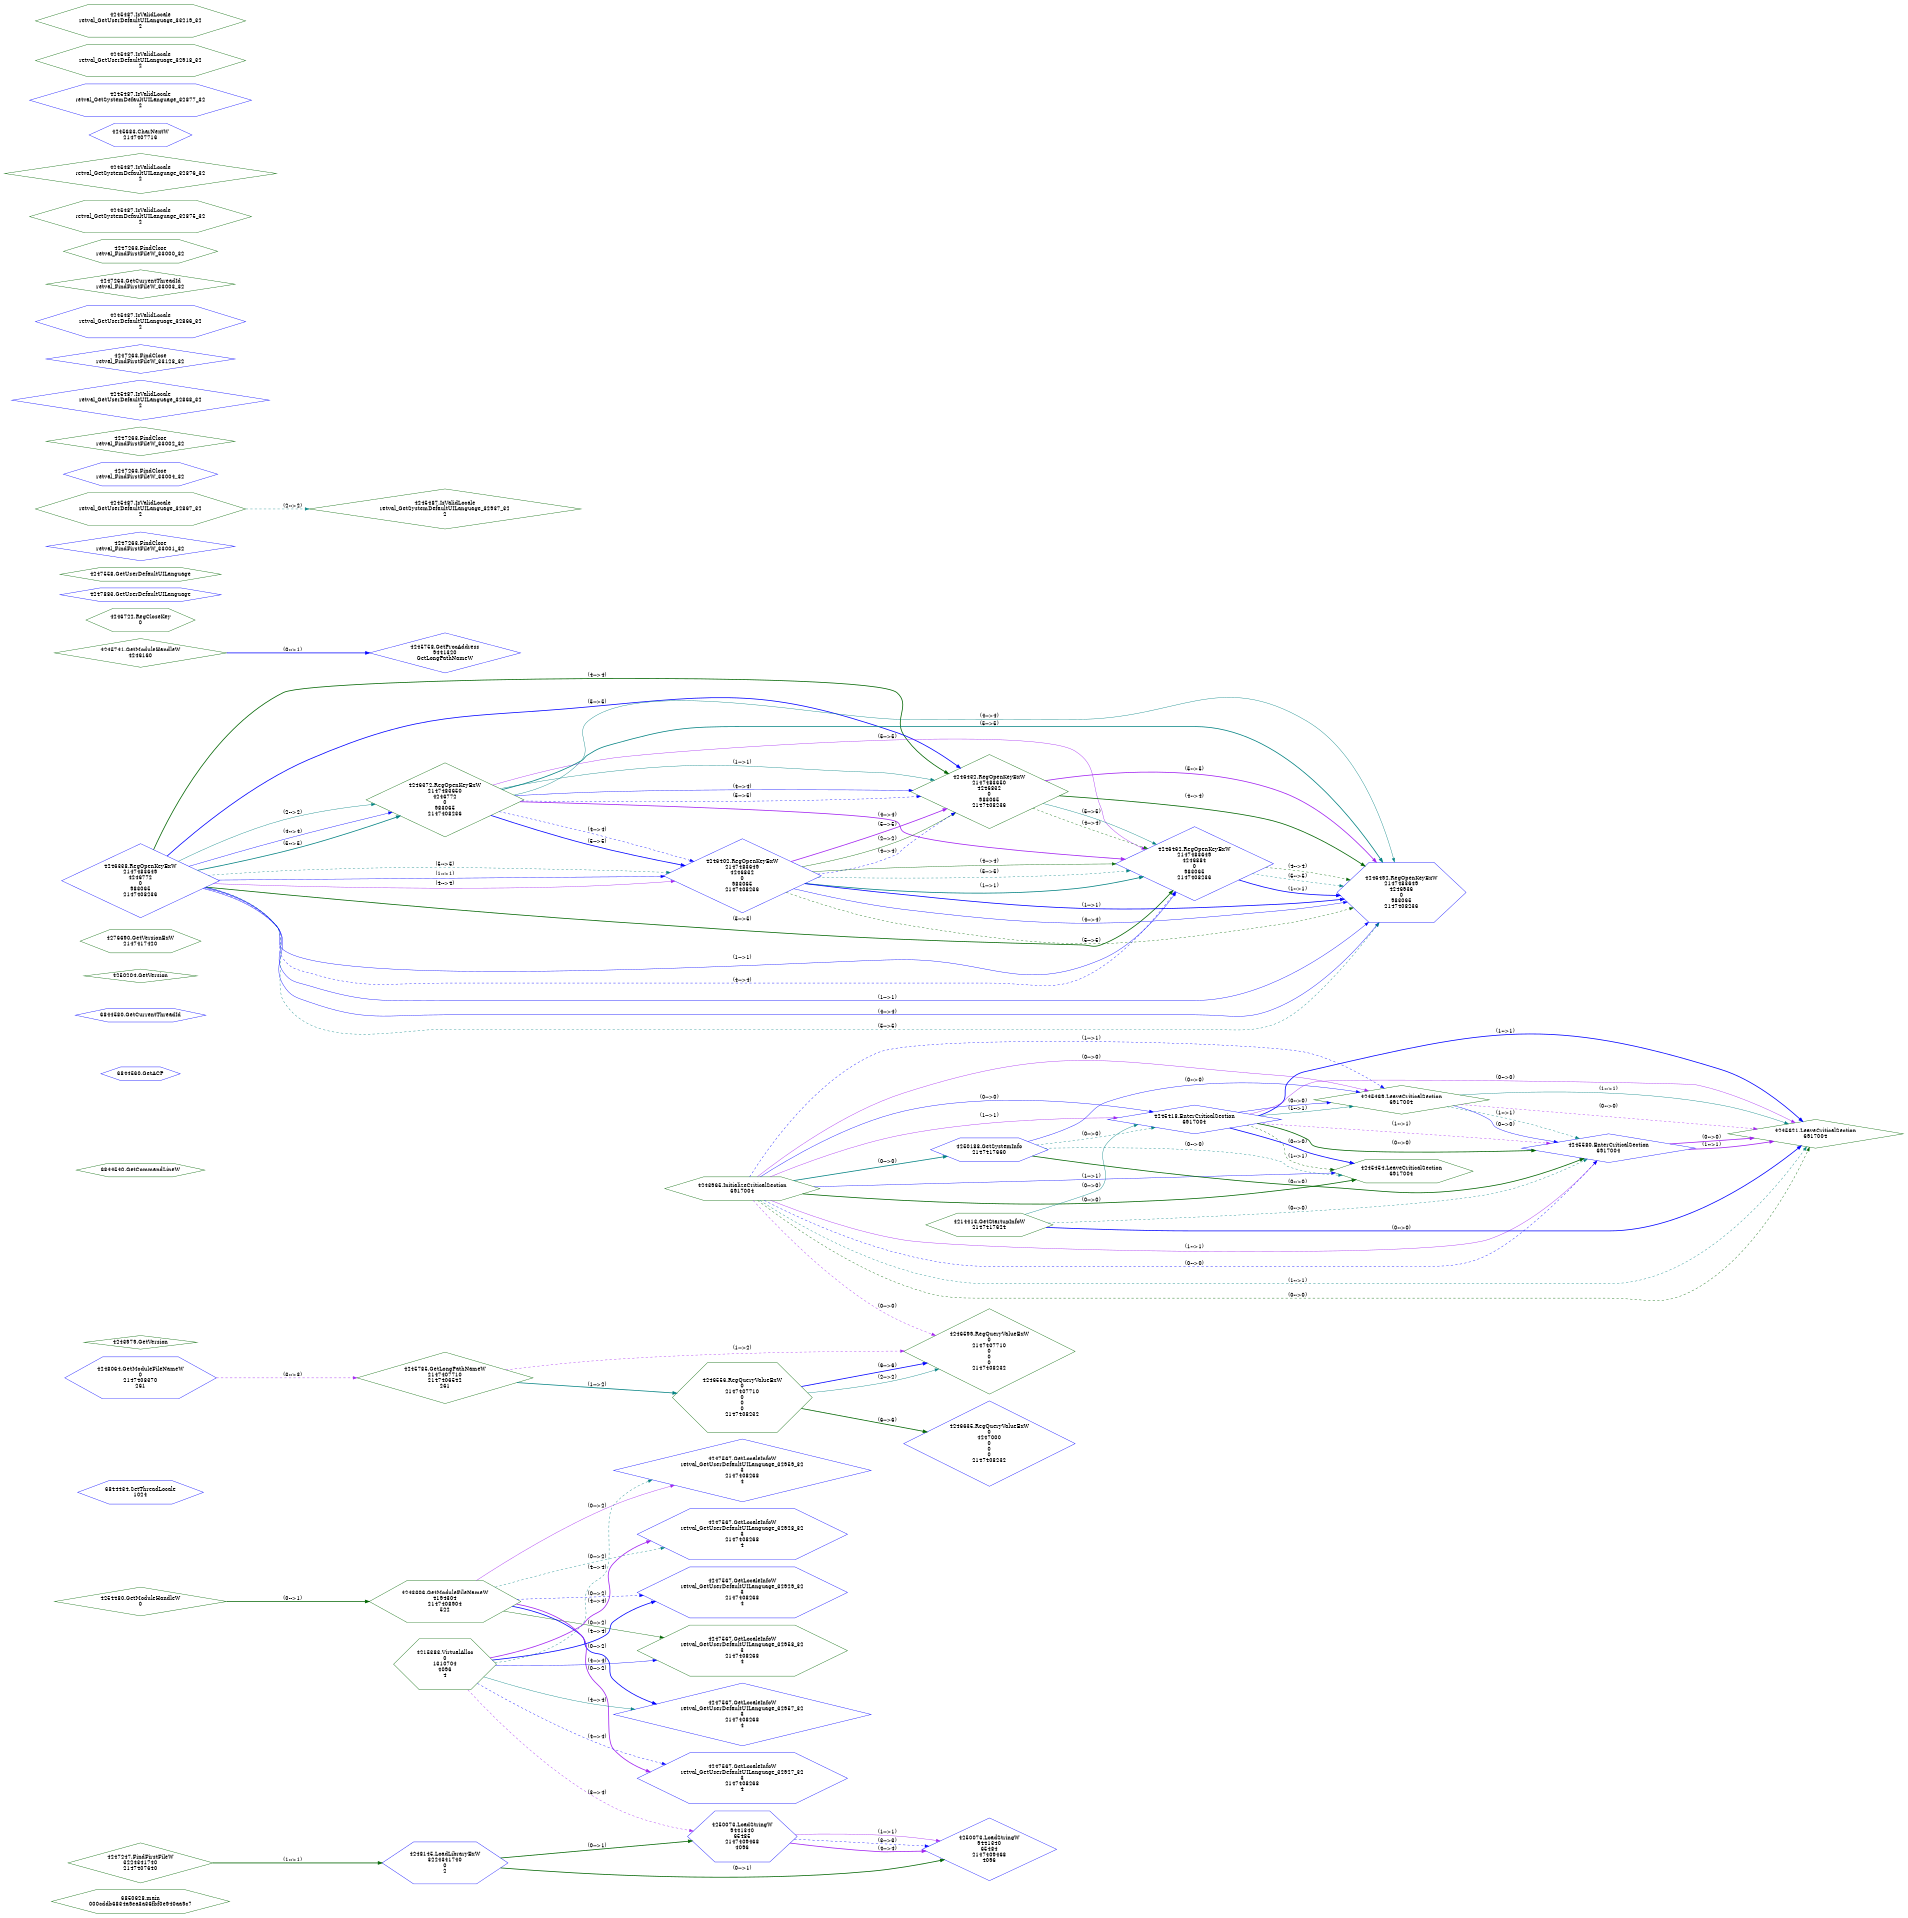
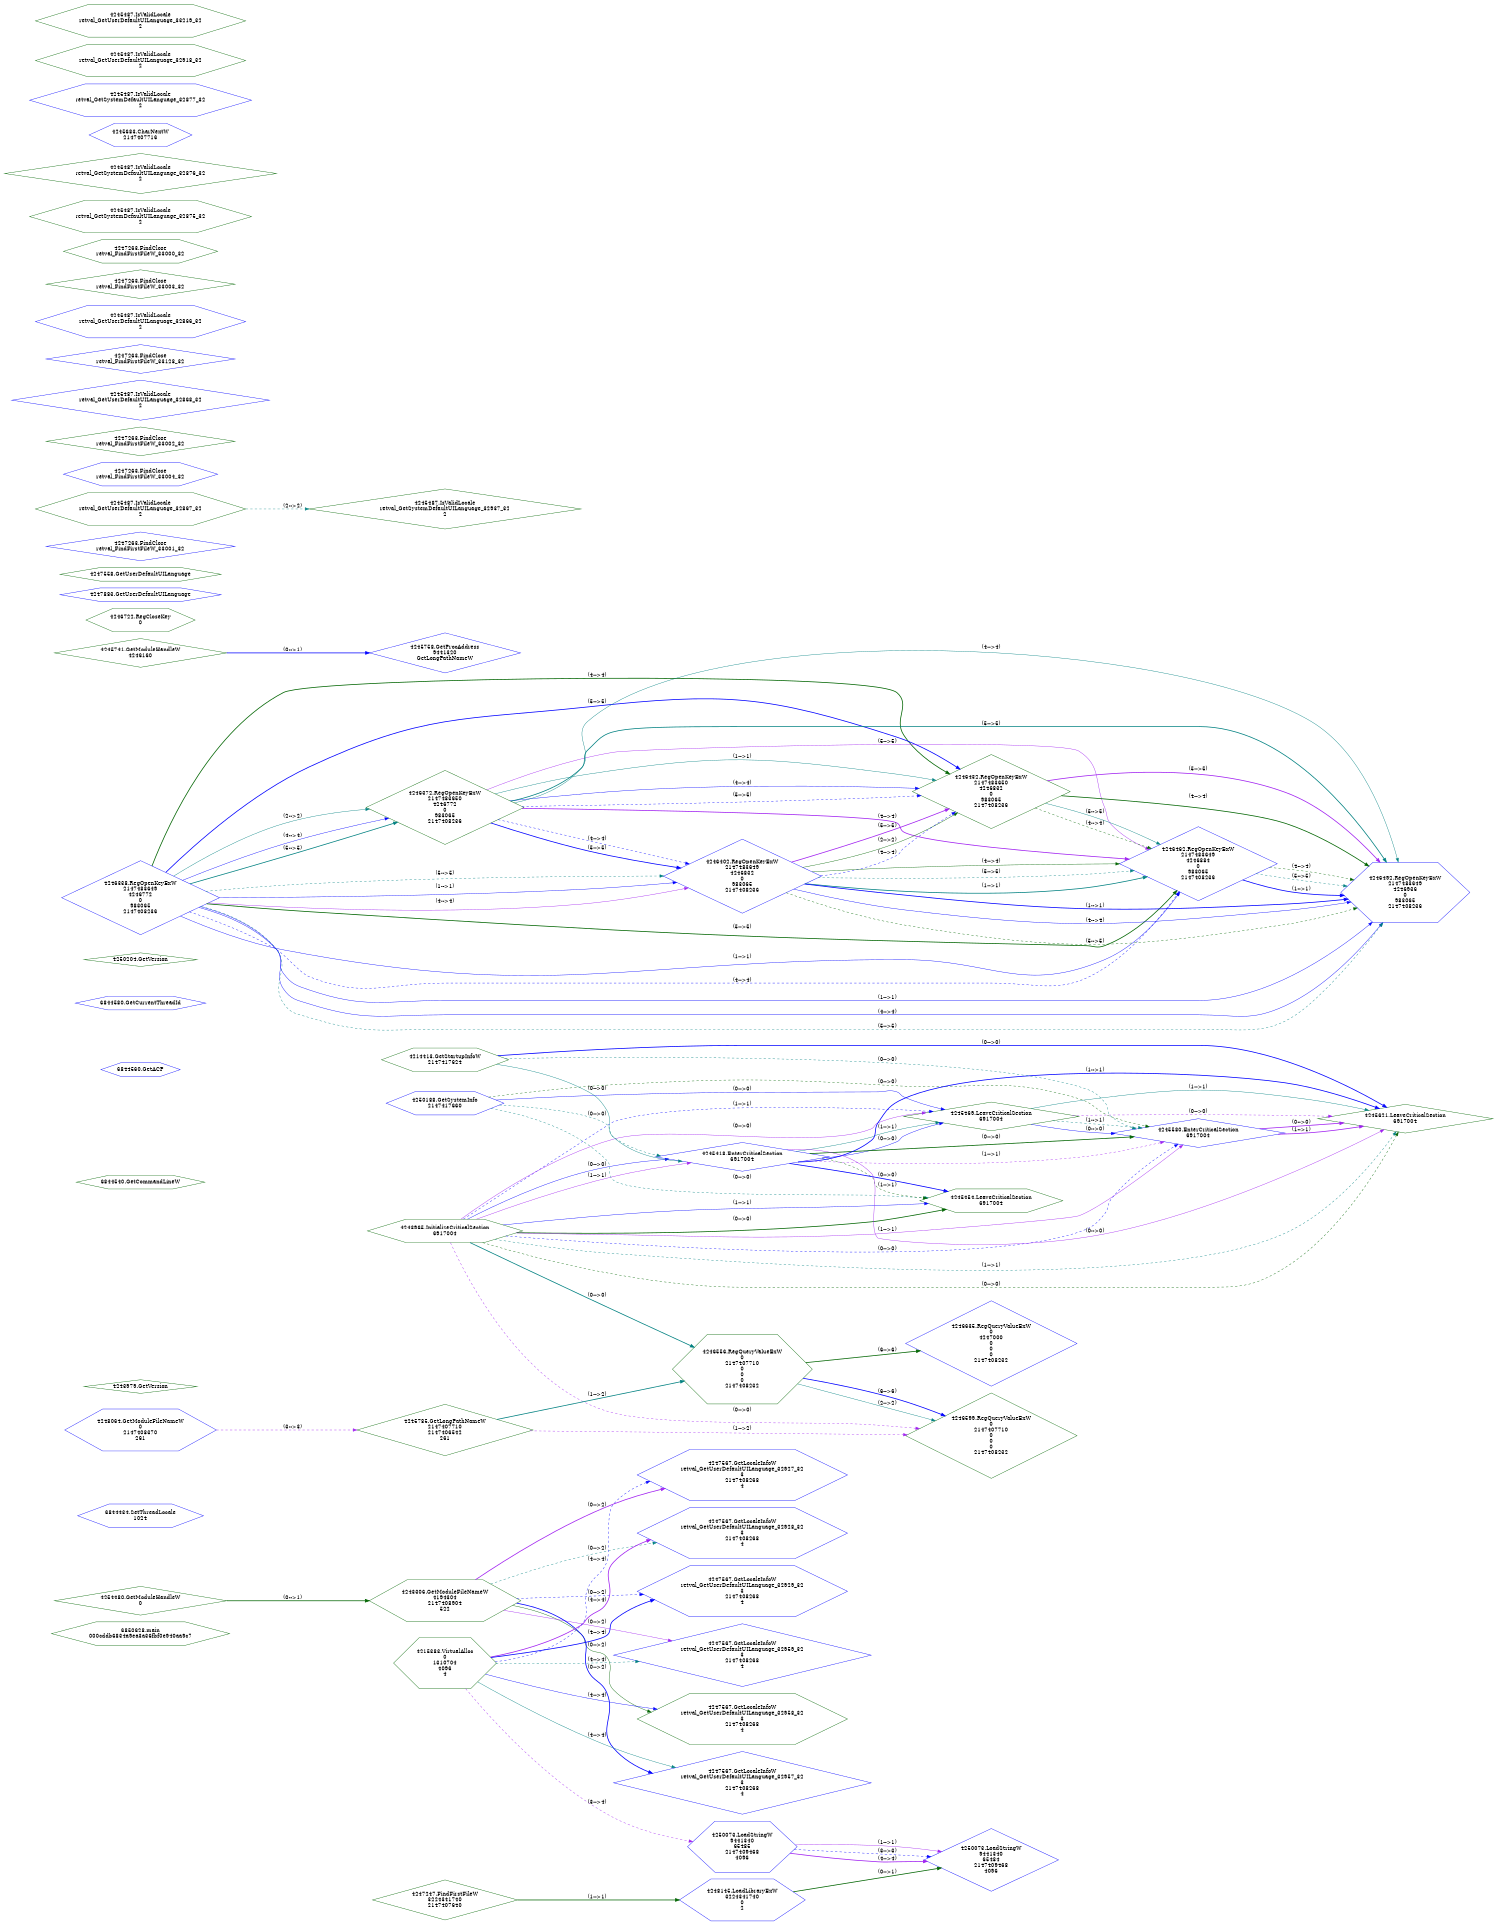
(141, 284) -> (141, 284)
(141, 941) -> none
(868, 1169) -> (580, 1295)
(1294, 1185) -> (821, 1082)
(595, 1850) -> none
